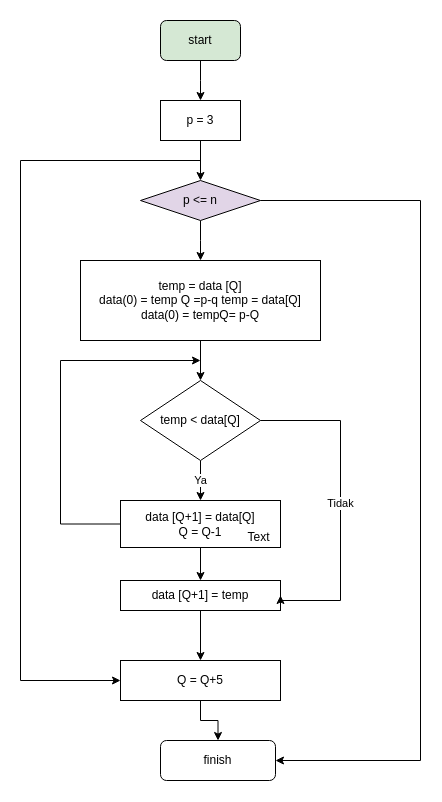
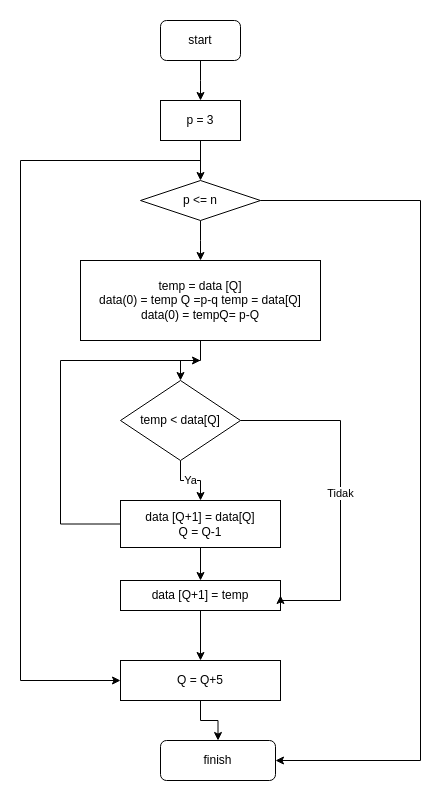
(201, 41) -> (201, 41)
(201, 201) -> (201, 201)
(201, 421) -> (181, 421)
(259, 538) -> none
